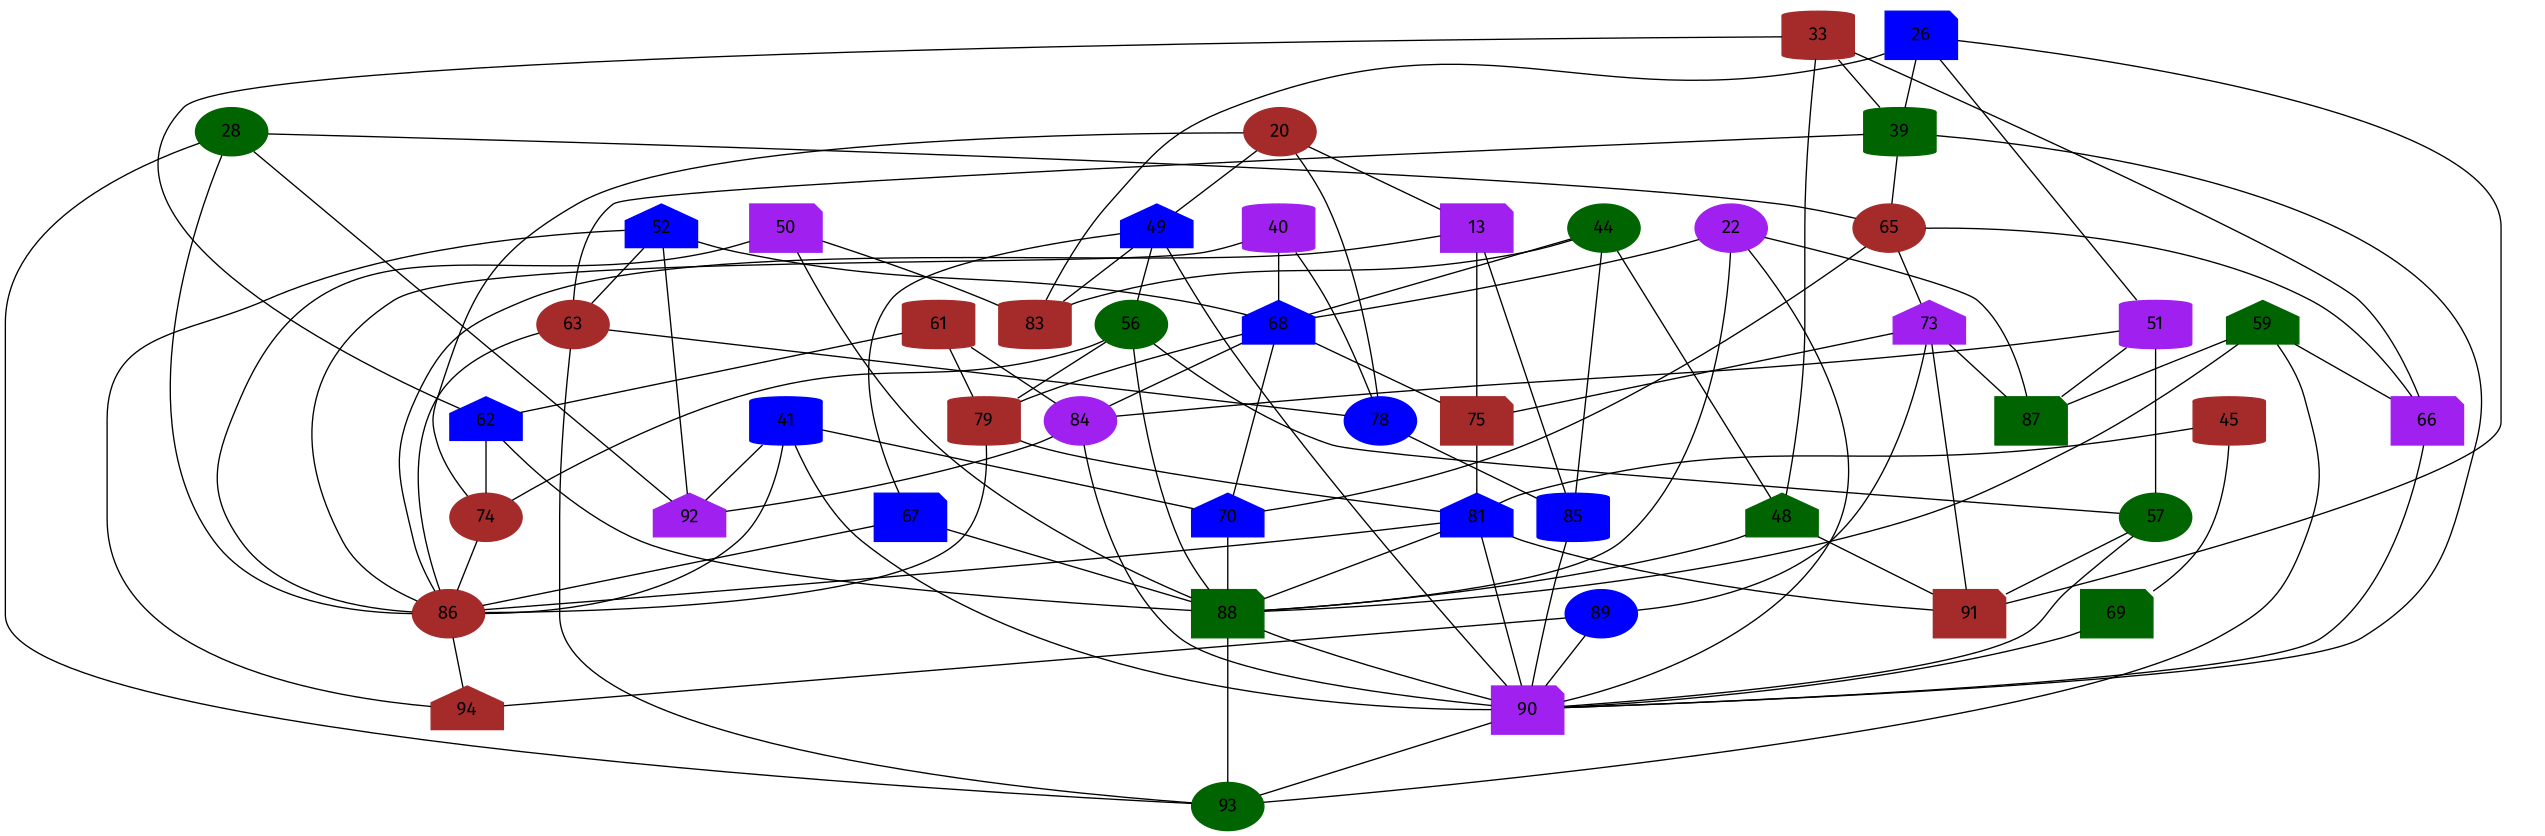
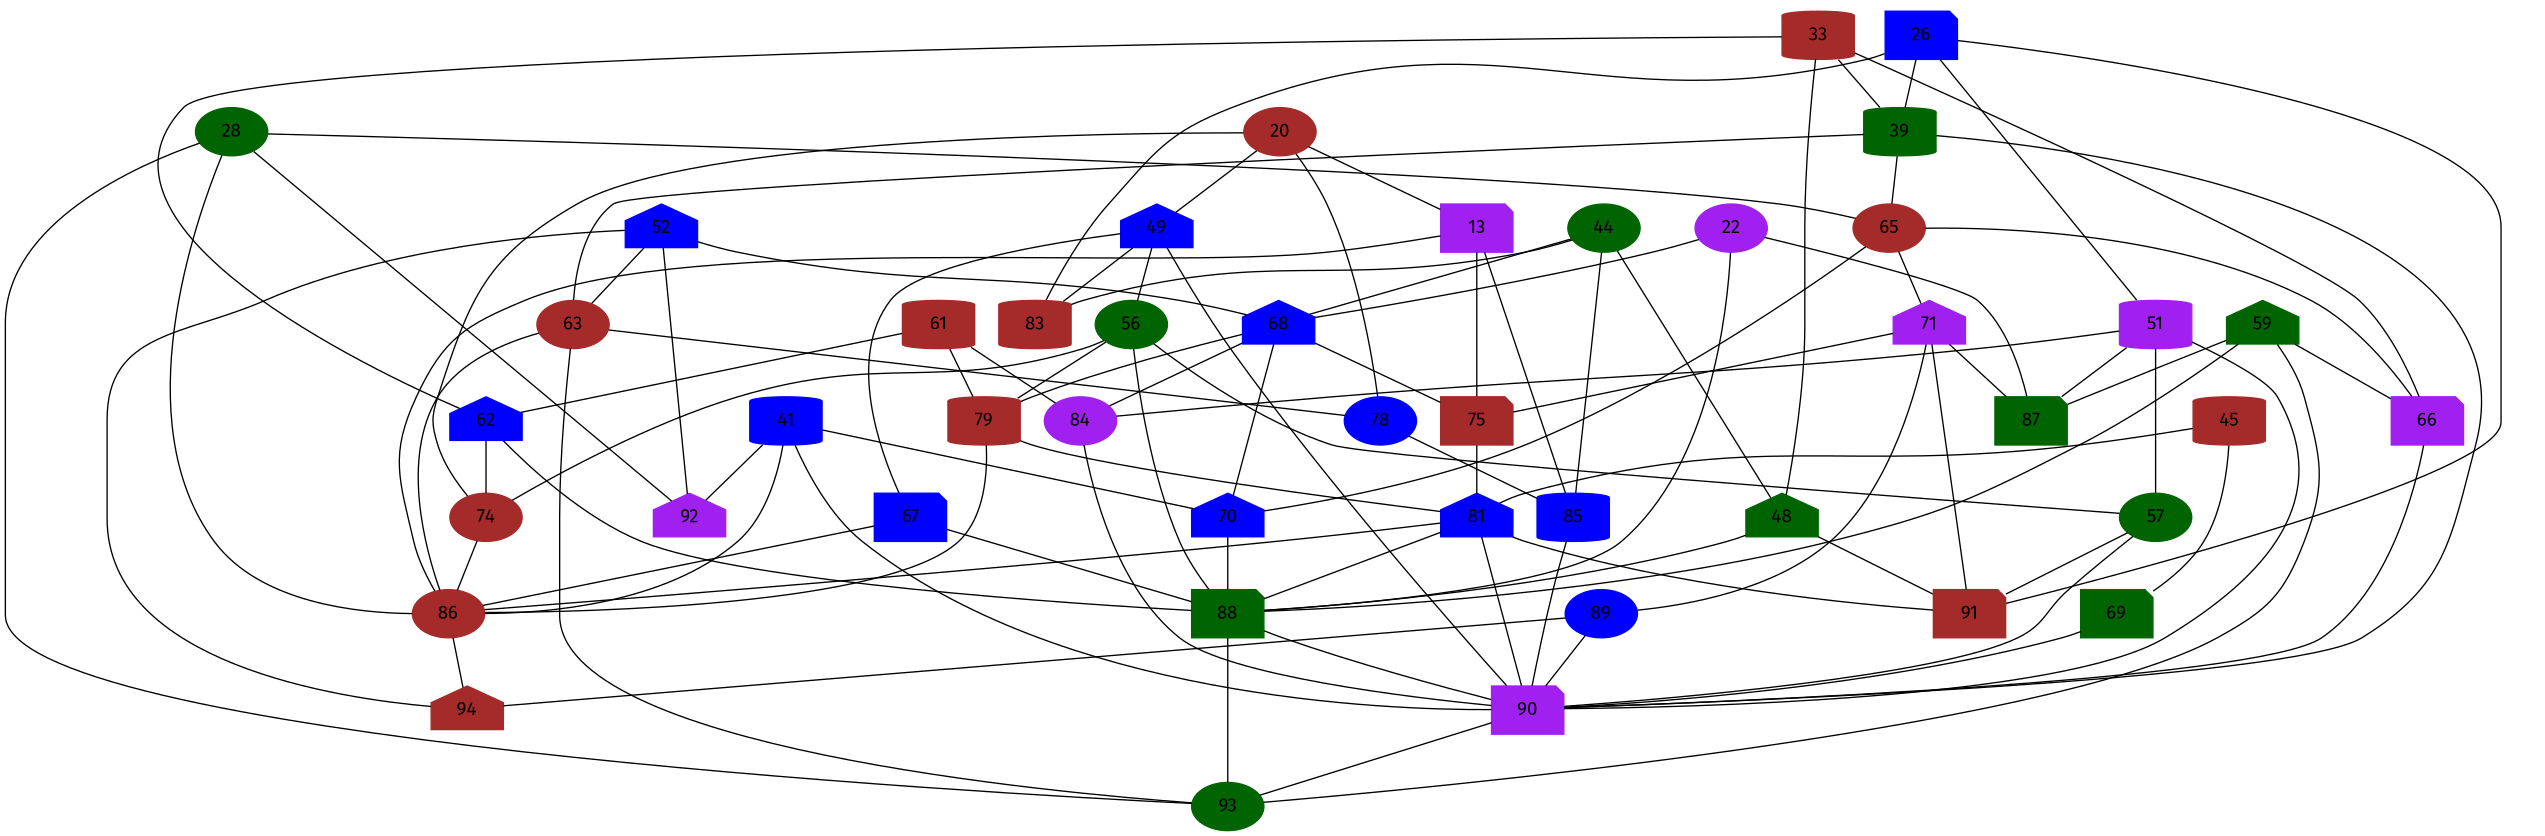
(786, 228) -> none
(1279, 228) -> none
(1929, 325) -> (1929, 325)
(883, 484) -> none
(1842, 511) -> (2068, 669)
